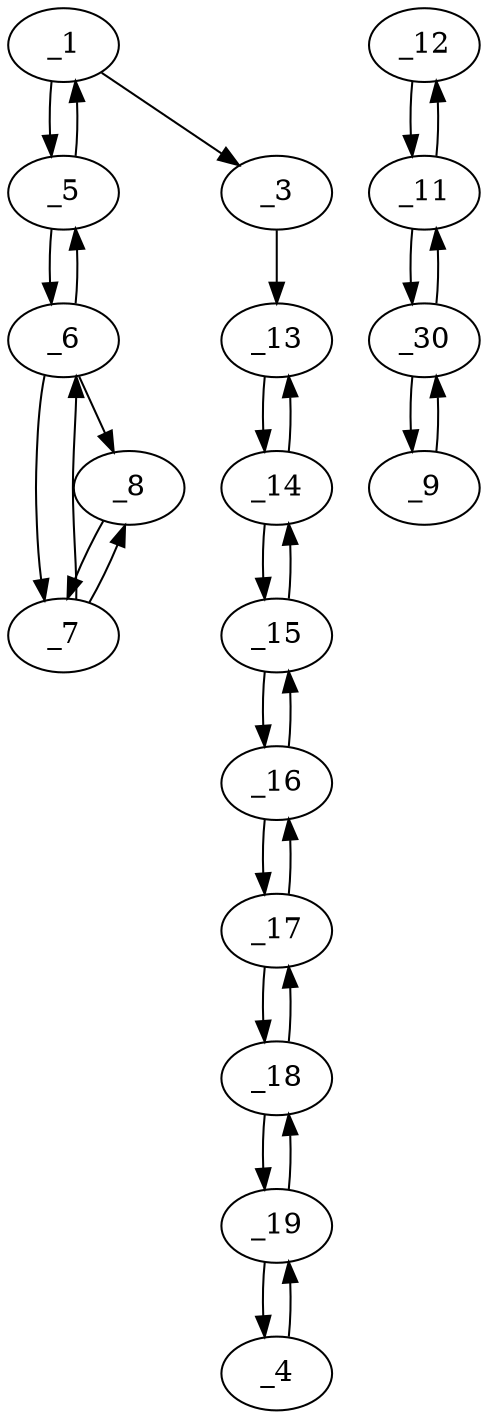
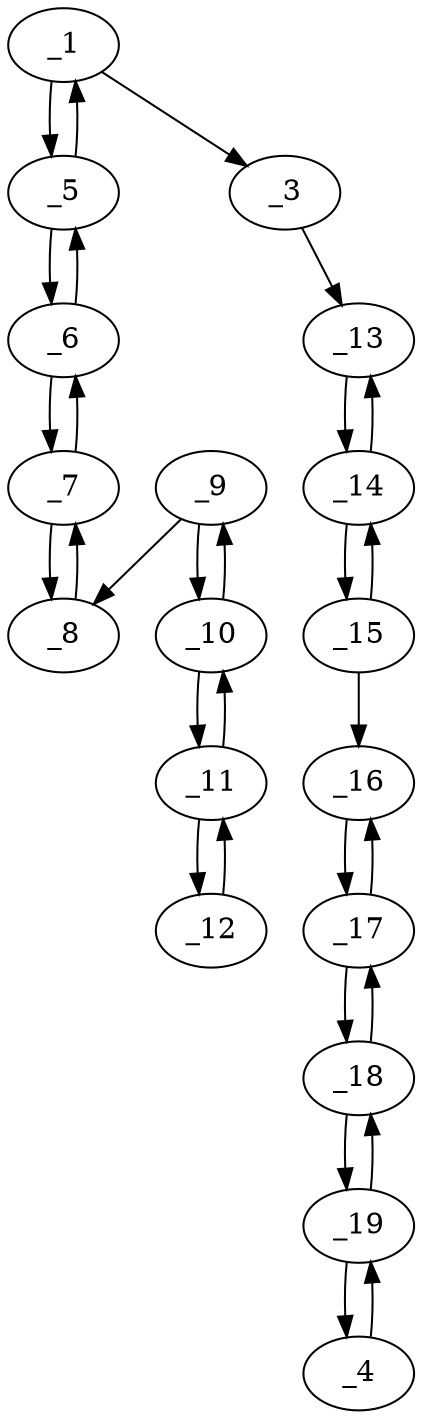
(424, 340) -> (211, 636)
(92, 405) -> (145, 554)
(290, 719) -> none
